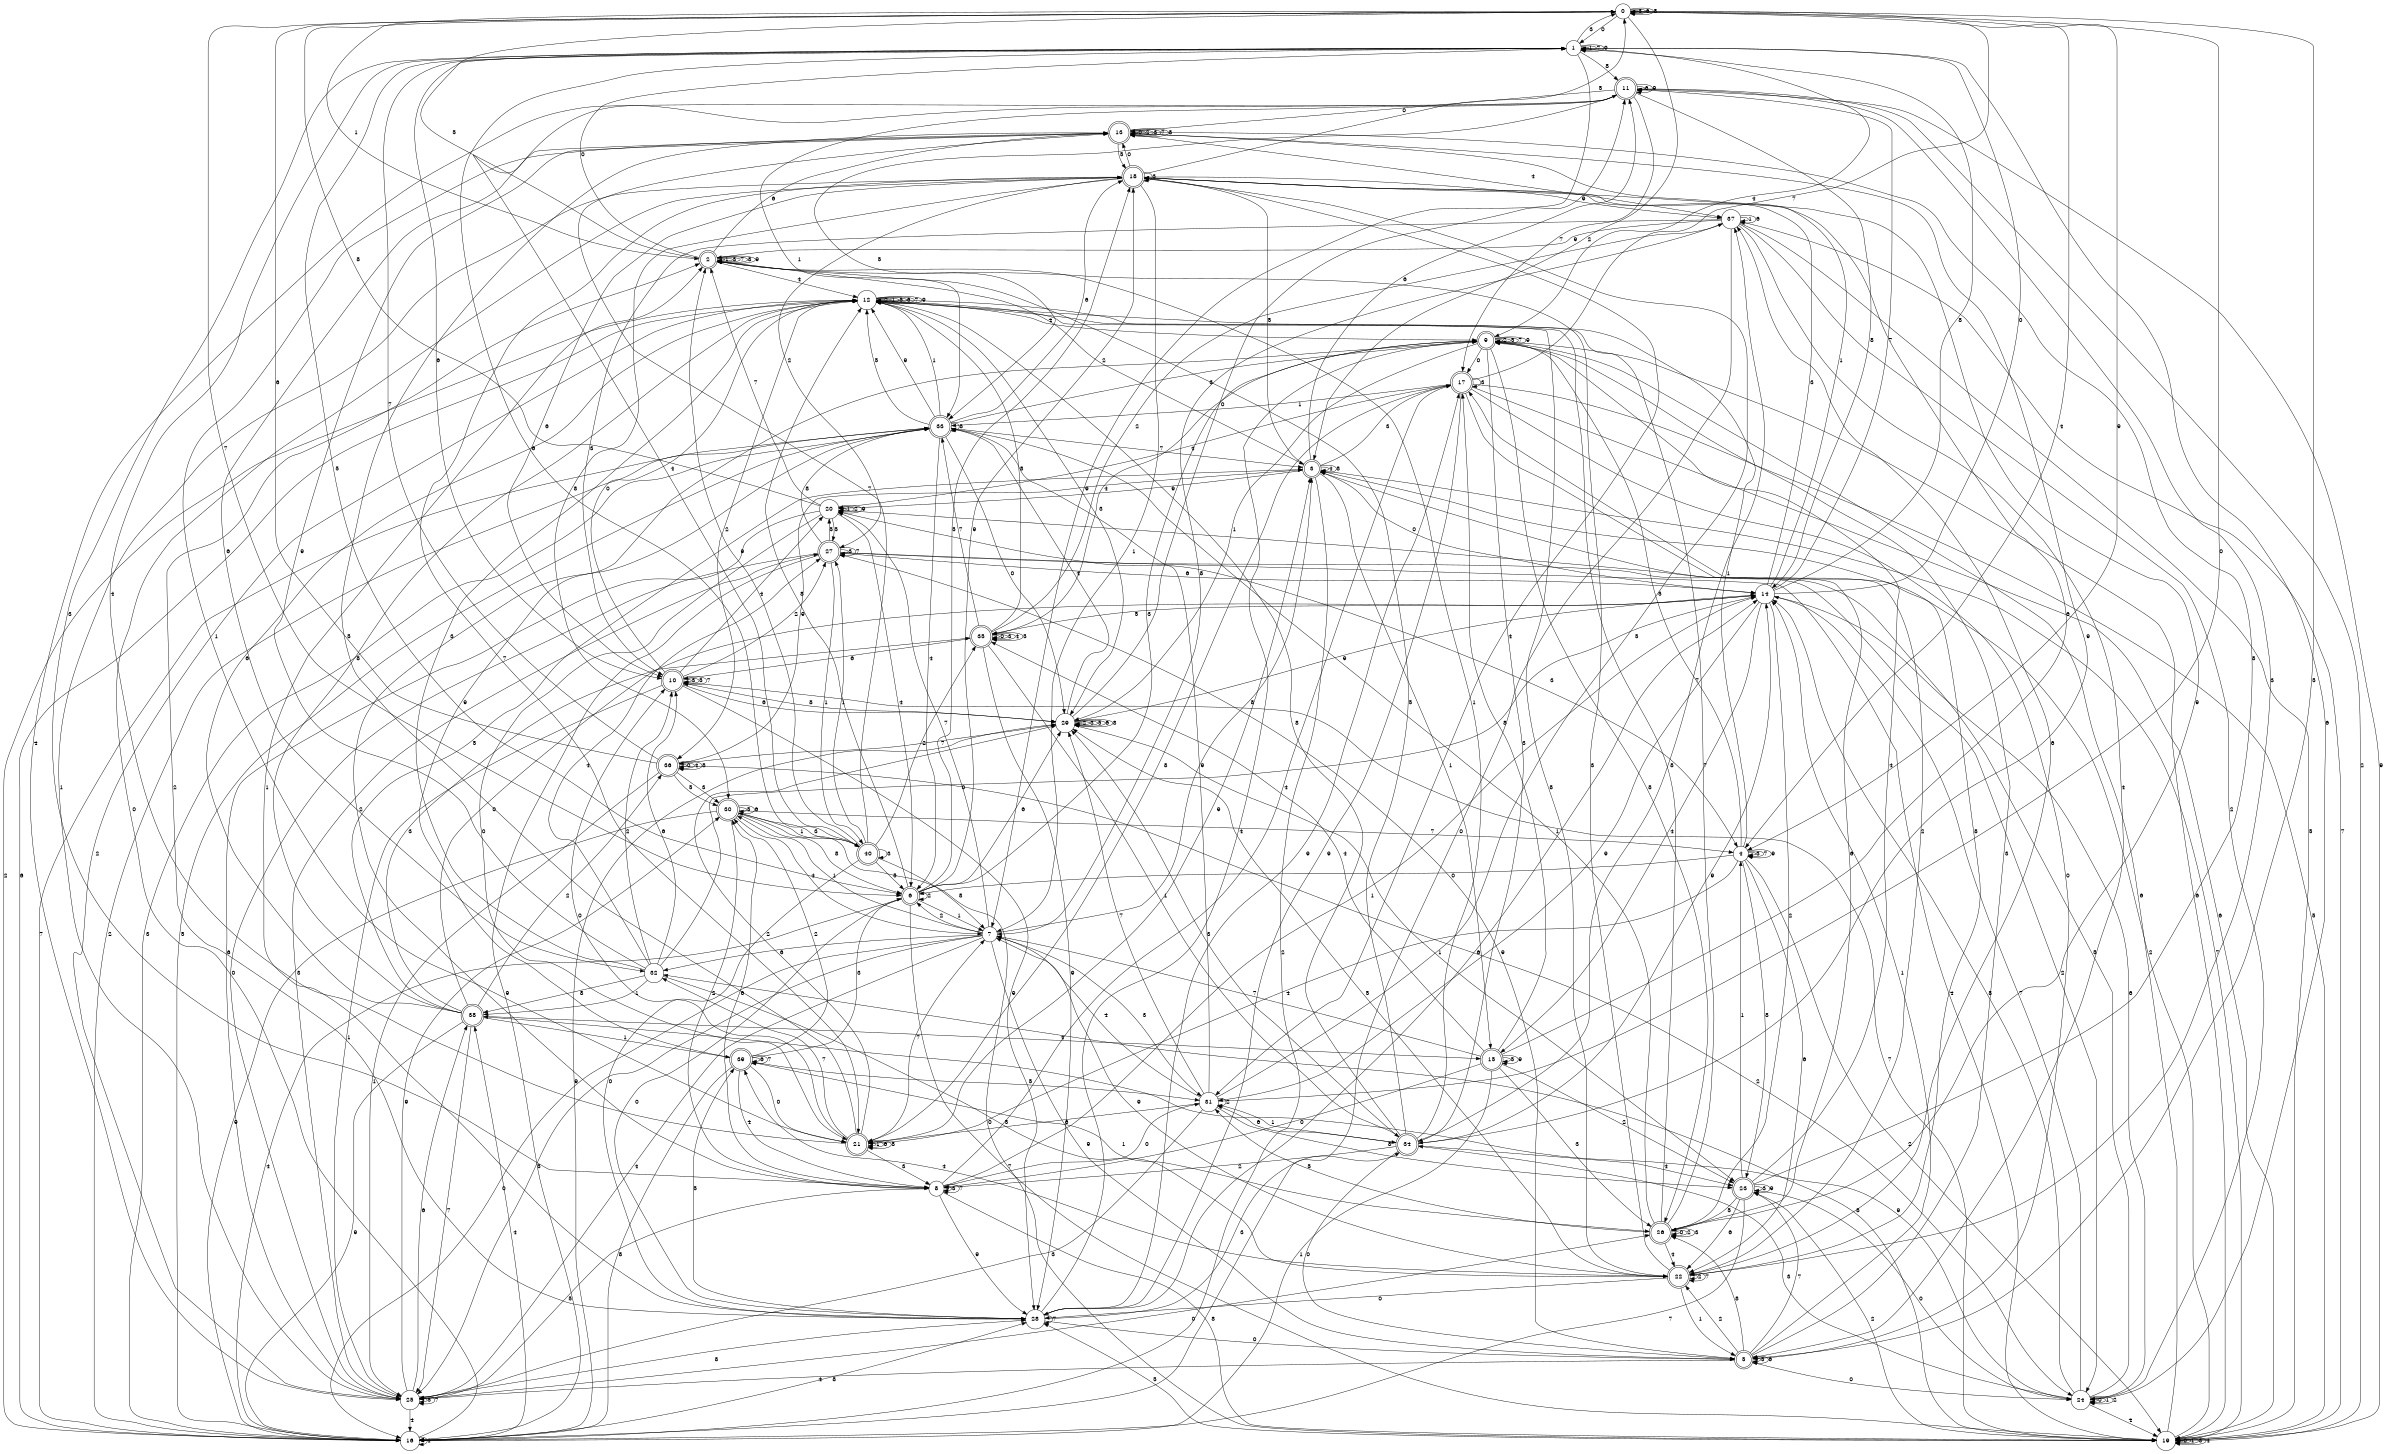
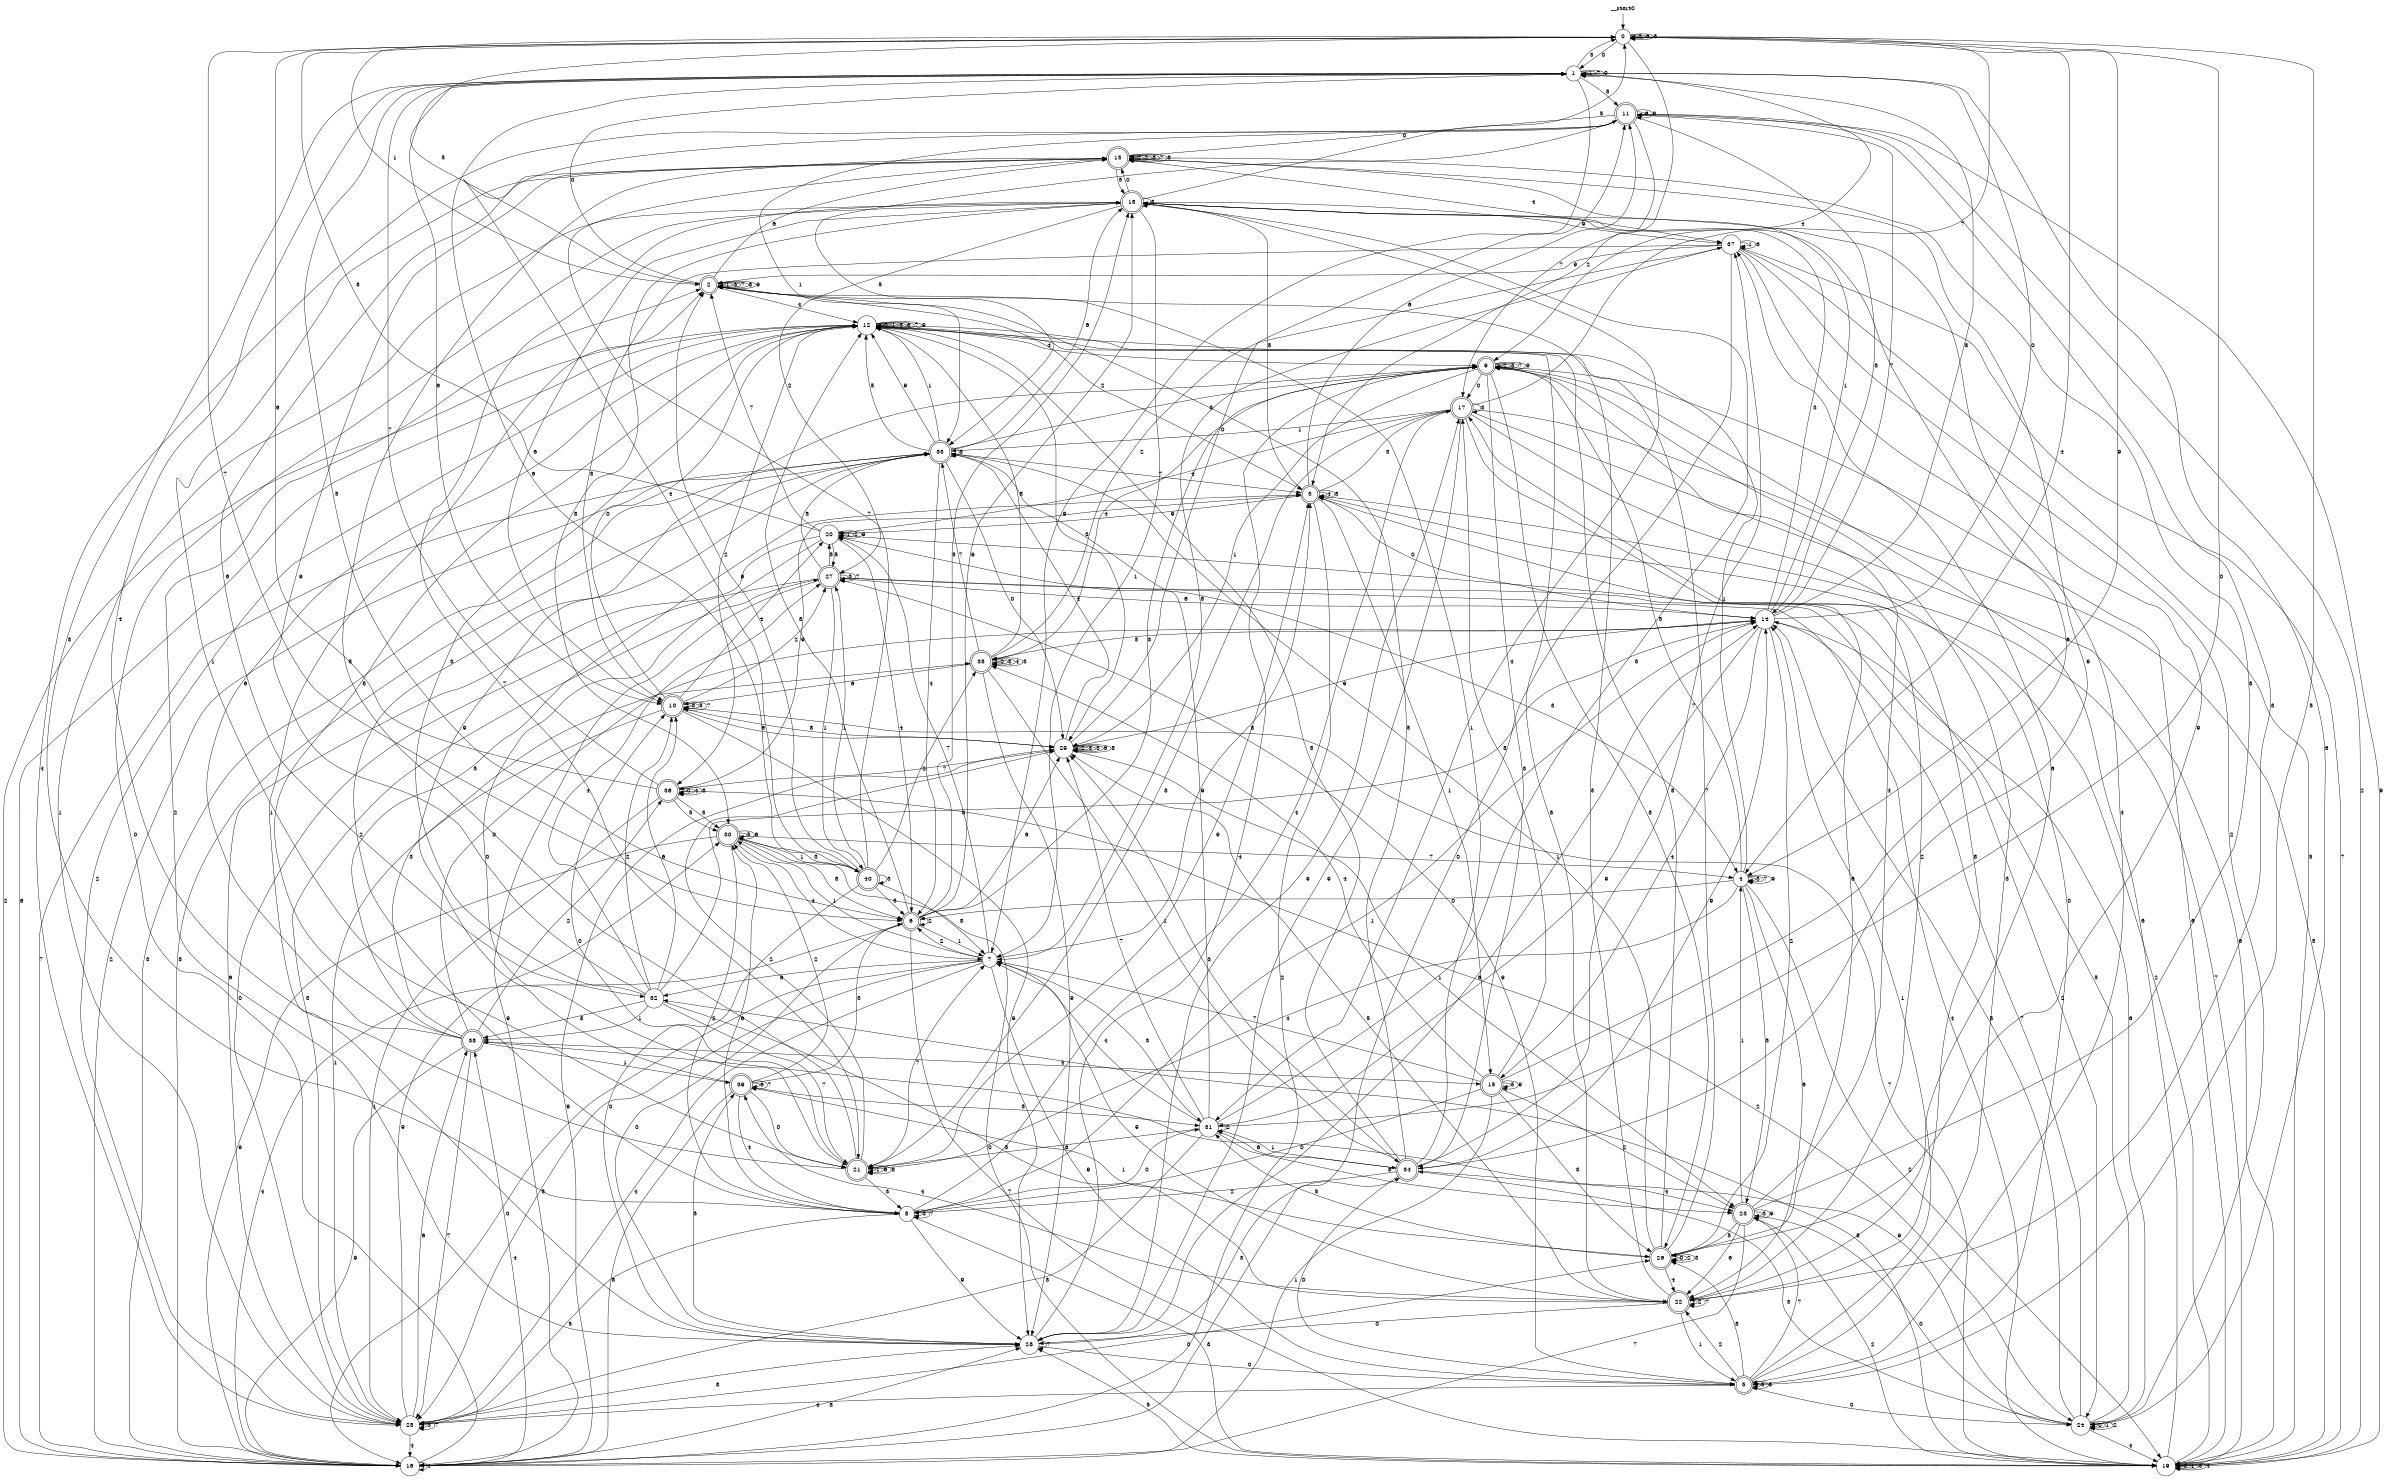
none -> (1623, 9)
(785, 1034) -> (780, 1058)
